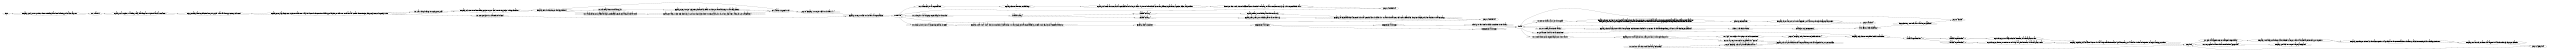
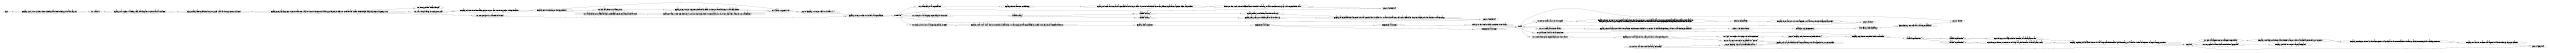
none -> (429, 8)
(610, 10) -> (610, 10)
